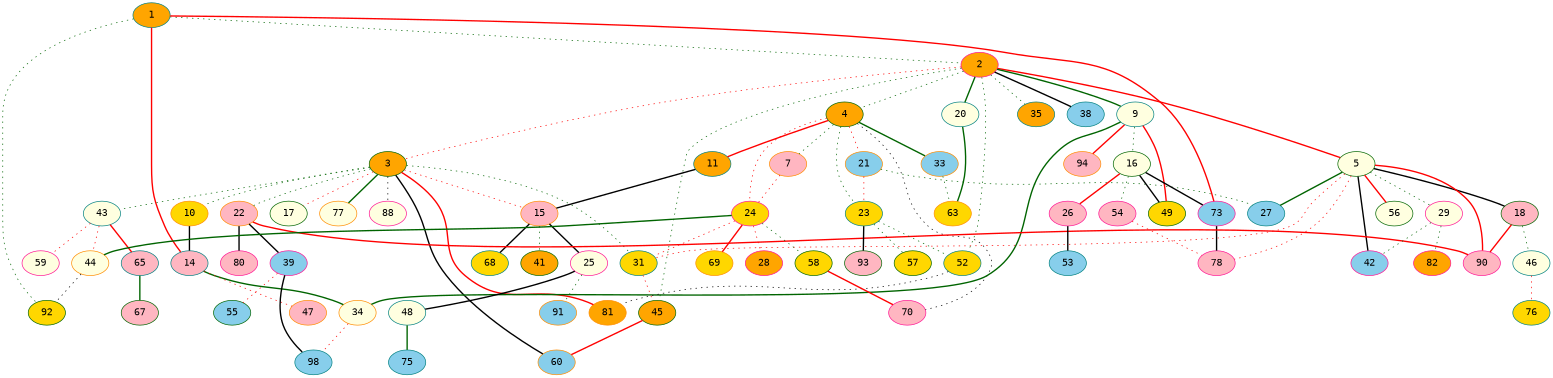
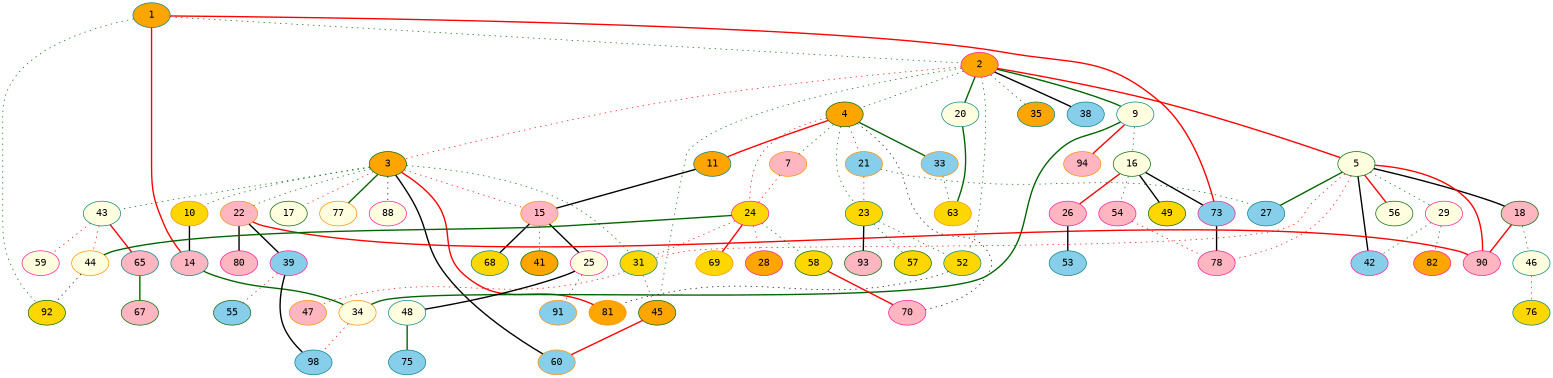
(1160, 162) -> none
(248, 289) -> (473, 288)
